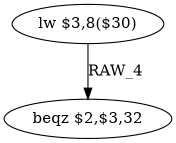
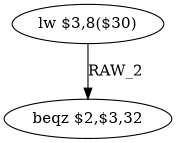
(116, 71) -> (116, 71)
